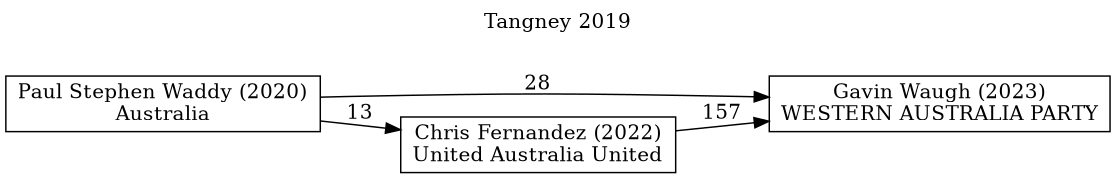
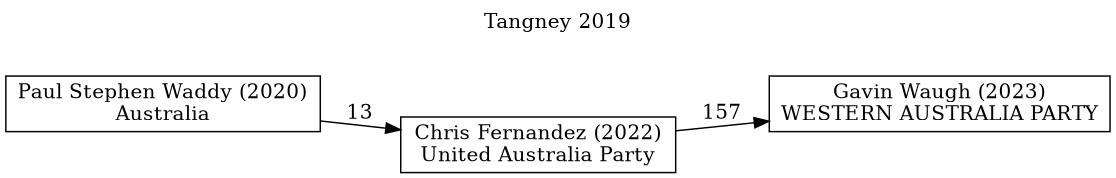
(537, 94) -> none
(538, 145) -> (538, 145)
